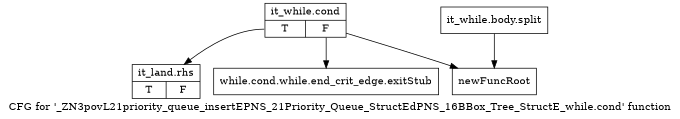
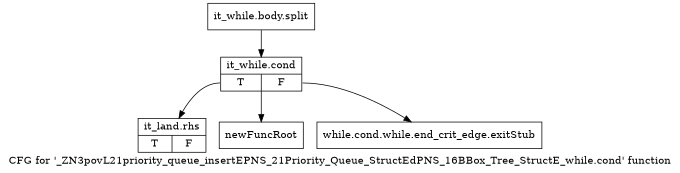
(494, 47) -> (261, 40)
